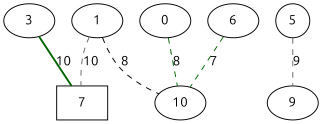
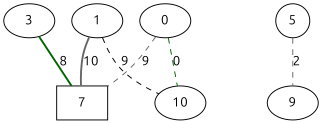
(233, 21) -> none
(82, 61) -> (82, 61)
(64, 62) -> (64, 62)
(125, 62) -> (125, 62)
(177, 62) -> (177, 62)
(297, 62) -> (297, 62)
none -> (134, 64)
